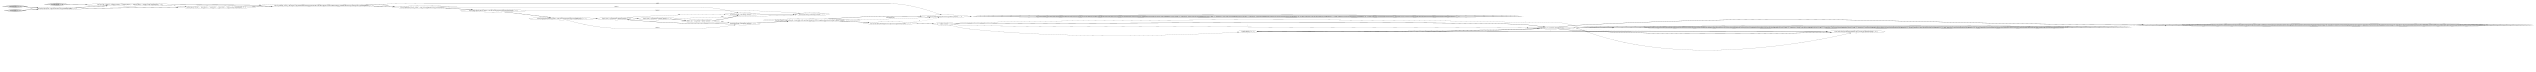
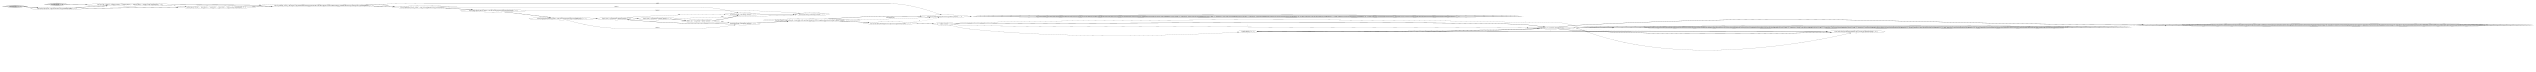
(15, 11) -> none
